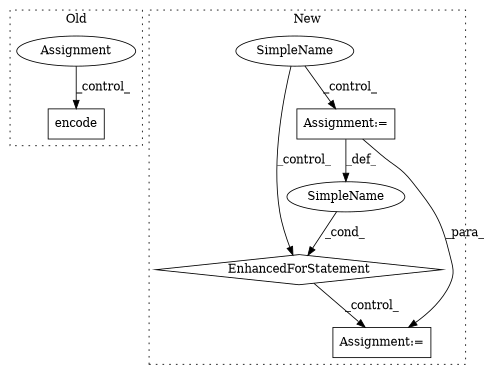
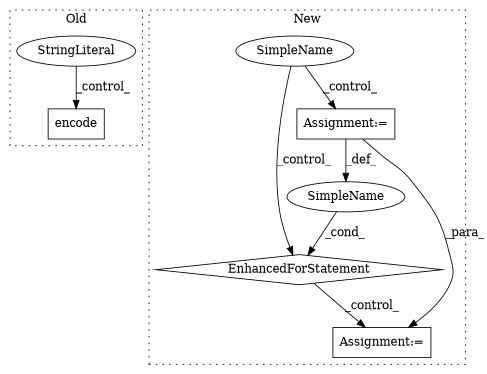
(76, 51) -> (76, 51)
